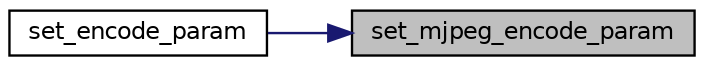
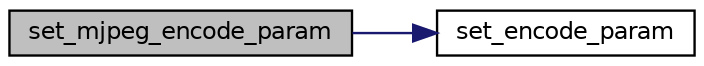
(298, 33) -> (383, 33)
